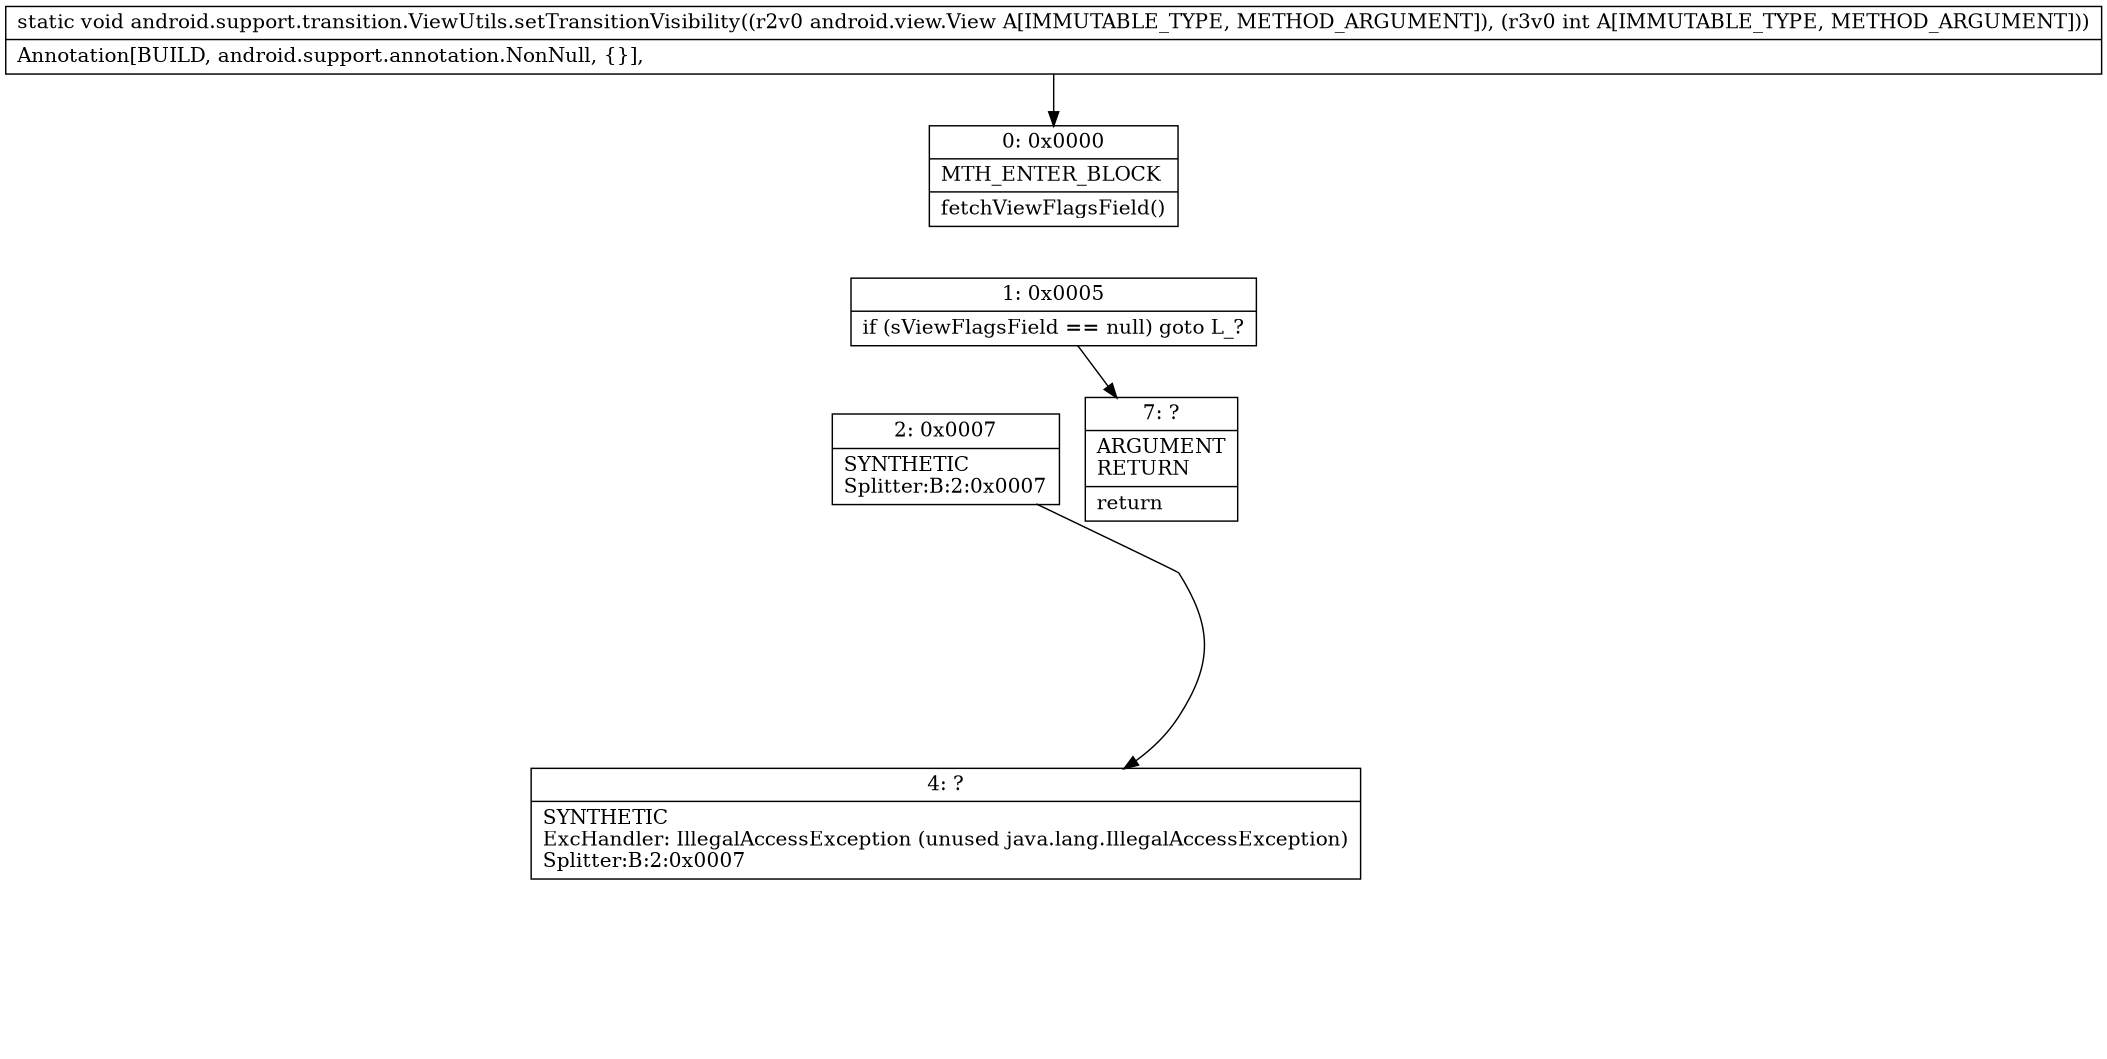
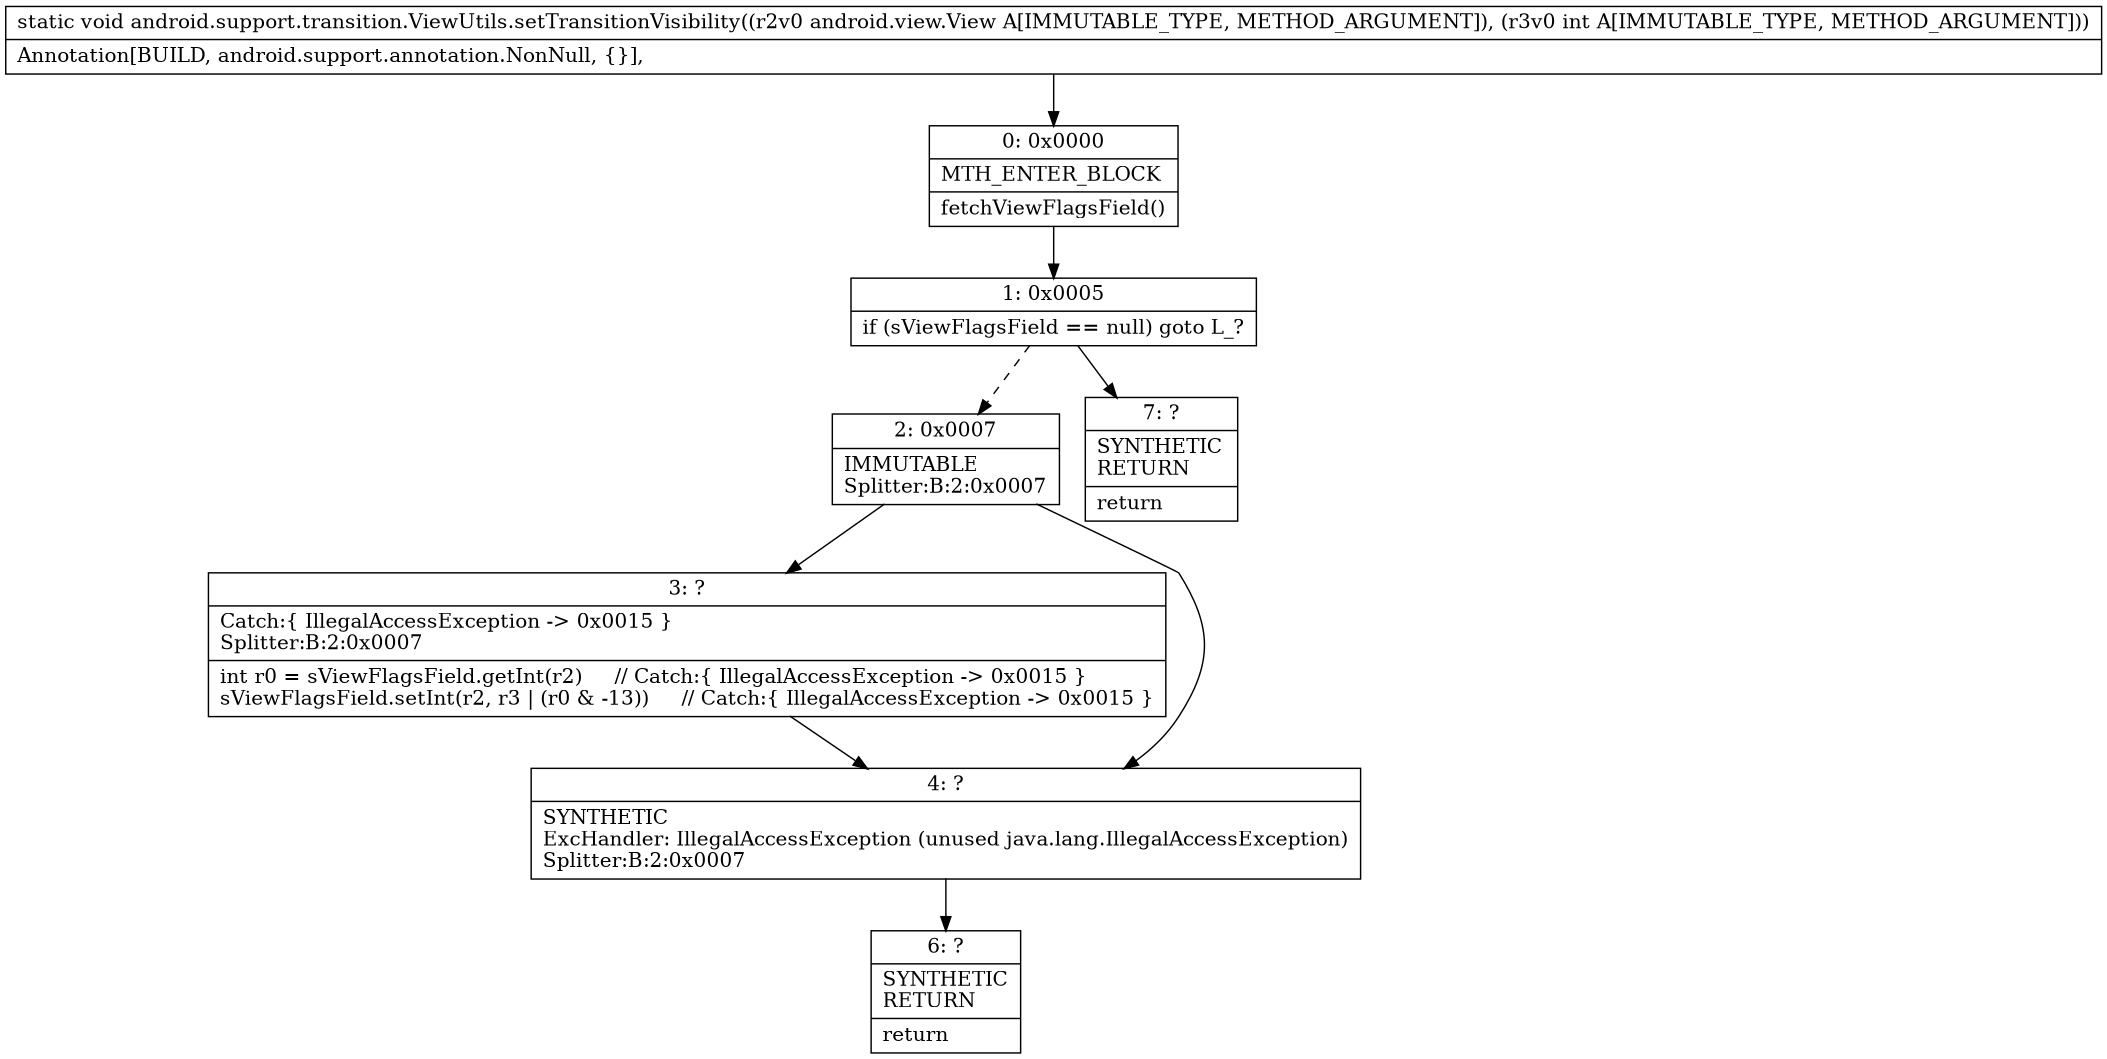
none -> (1054, 245)
none -> (1008, 374)
(1162, 447) -> (1160, 447)
(907, 465) -> (911, 465)
none -> (687, 645)
none -> (946, 992)
